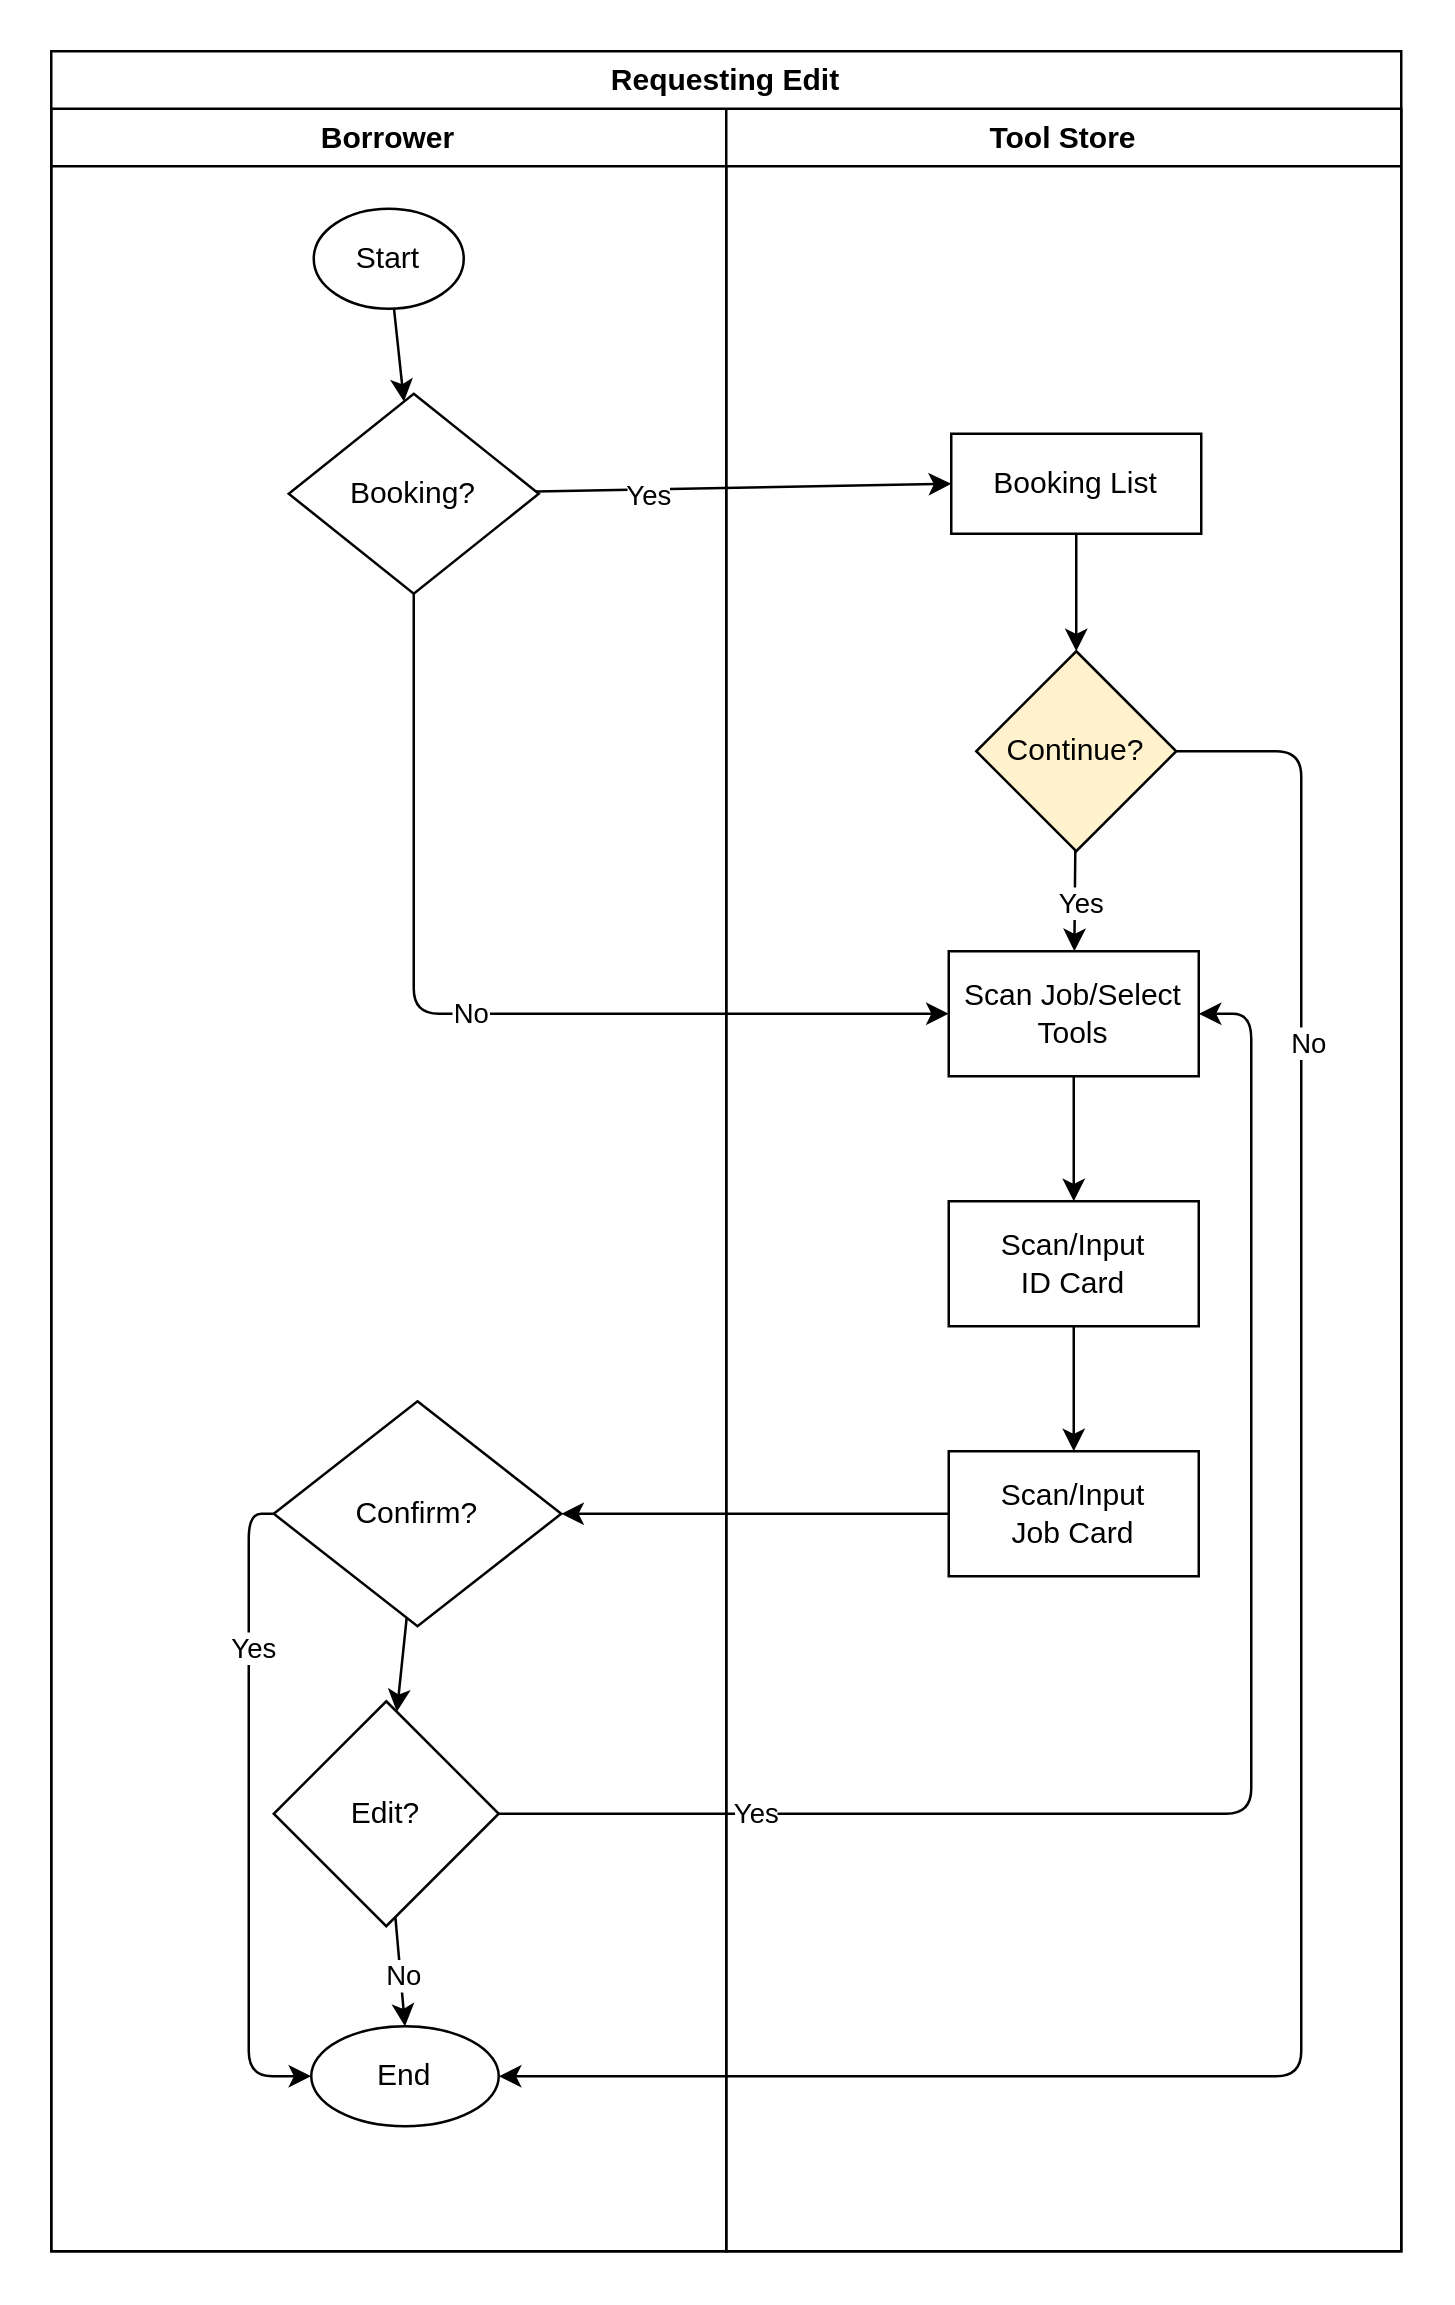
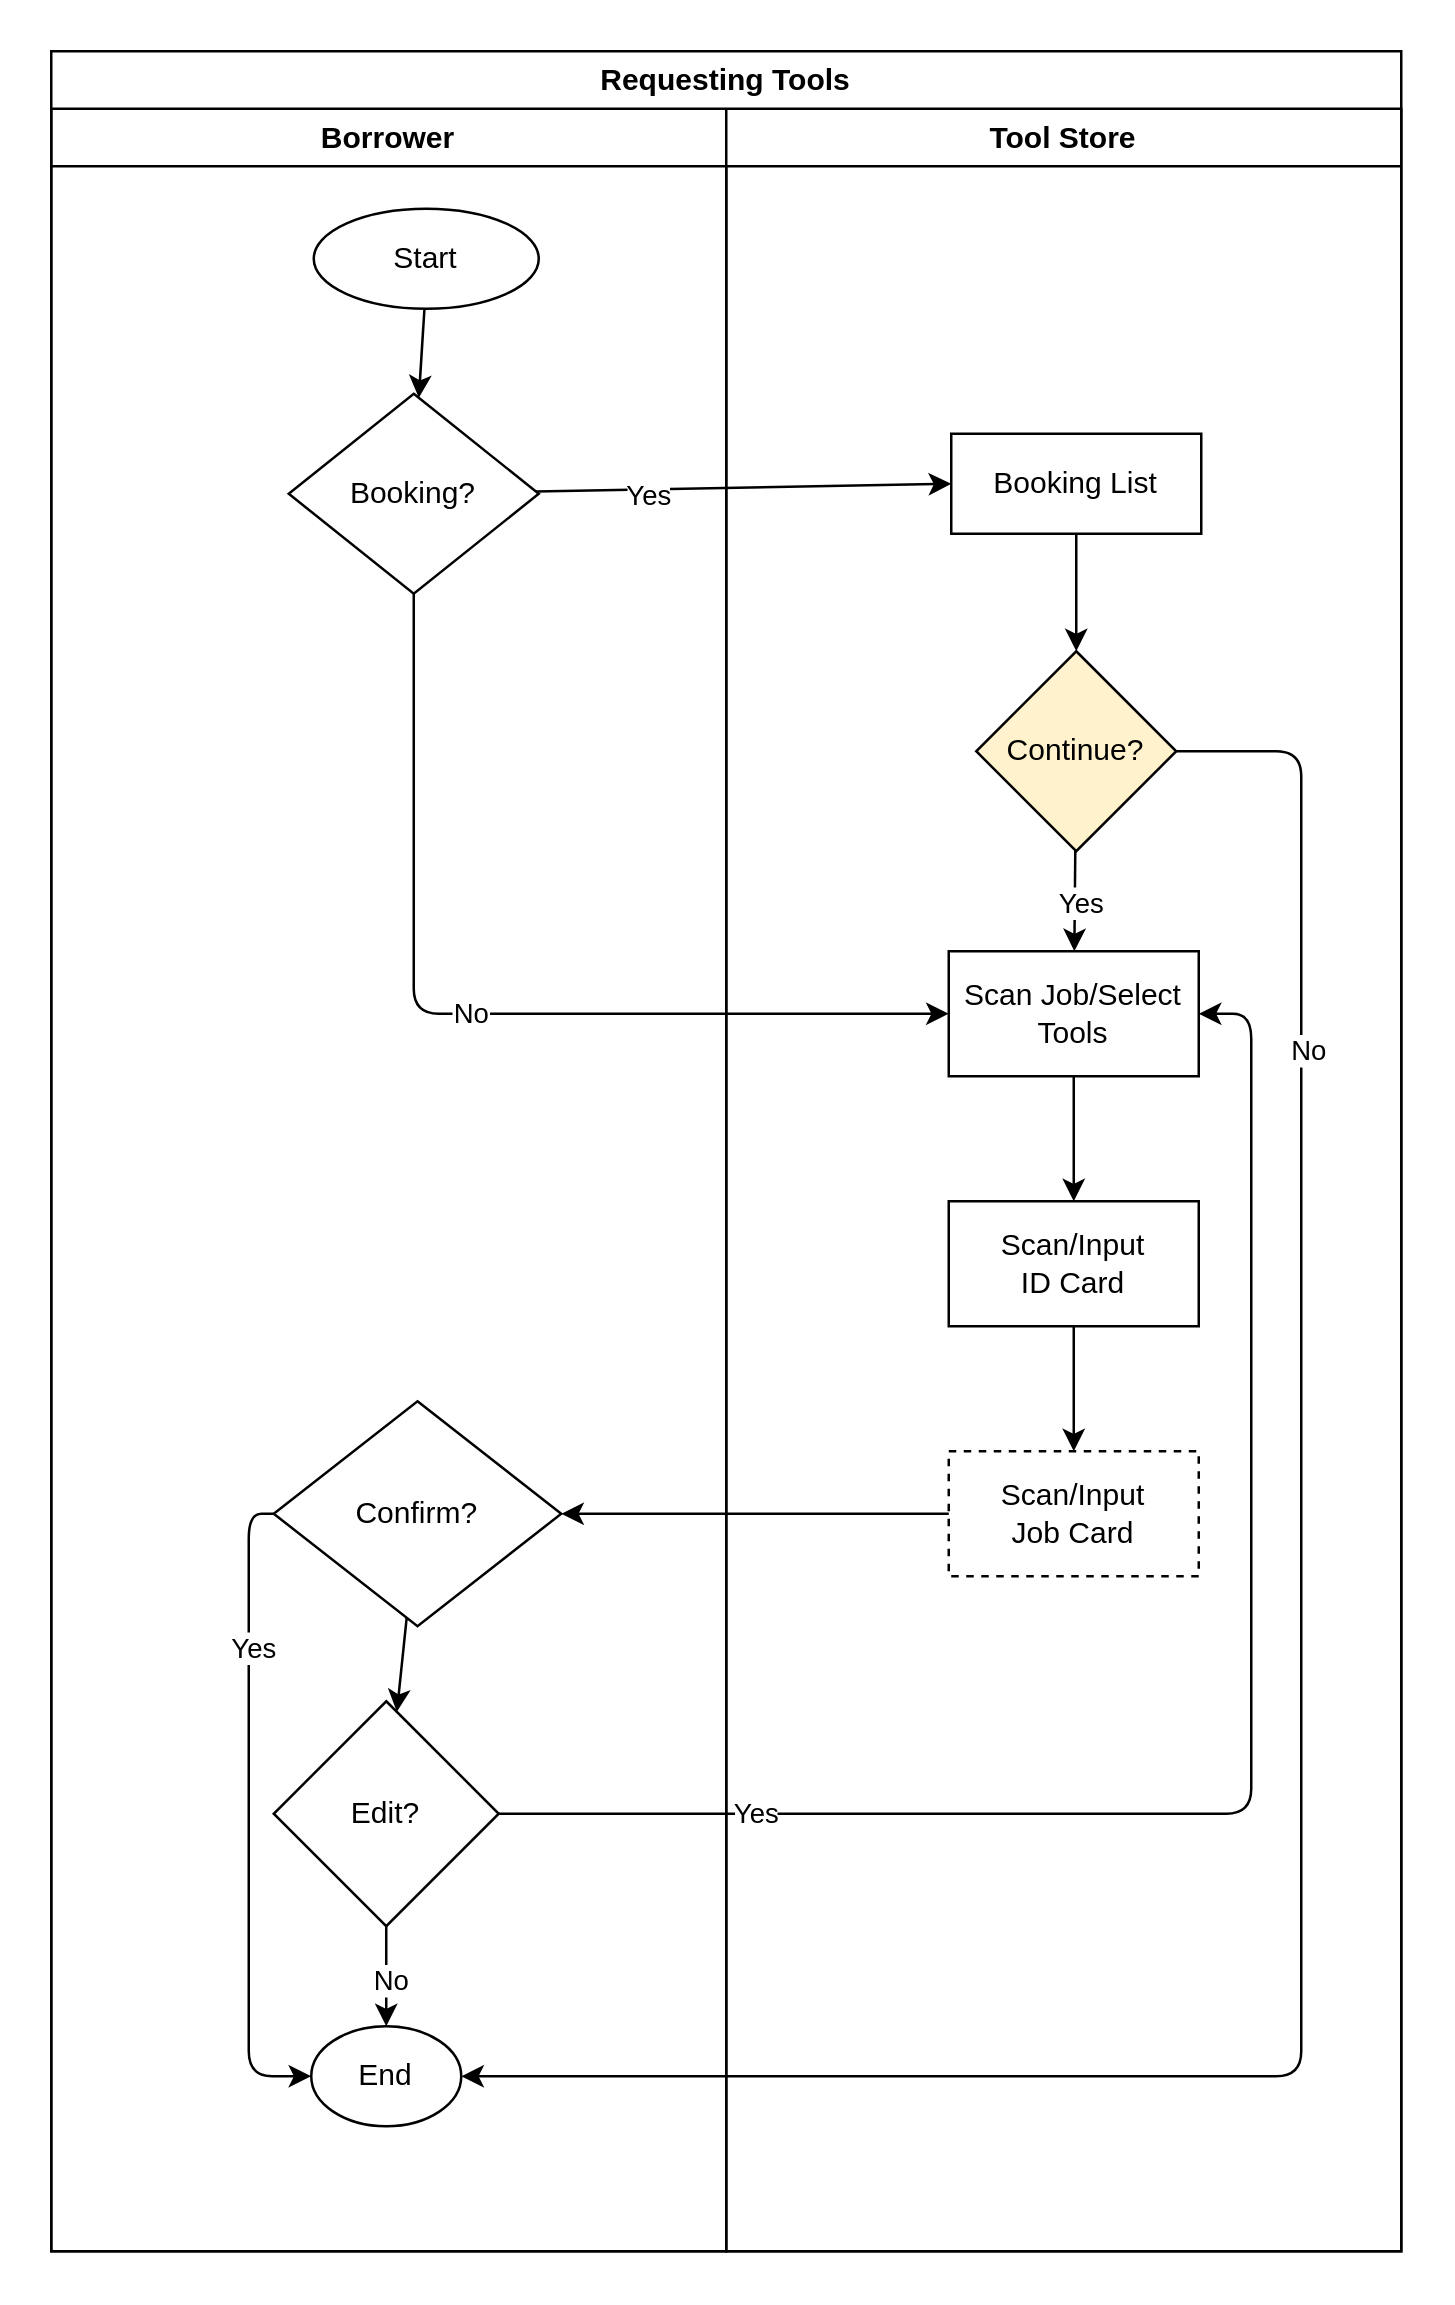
(726, 81) -> (726, 81)
(389, 259) -> (426, 259)
(1074, 1514) -> (1074, 1514)
(405, 2076) -> (386, 2076)
